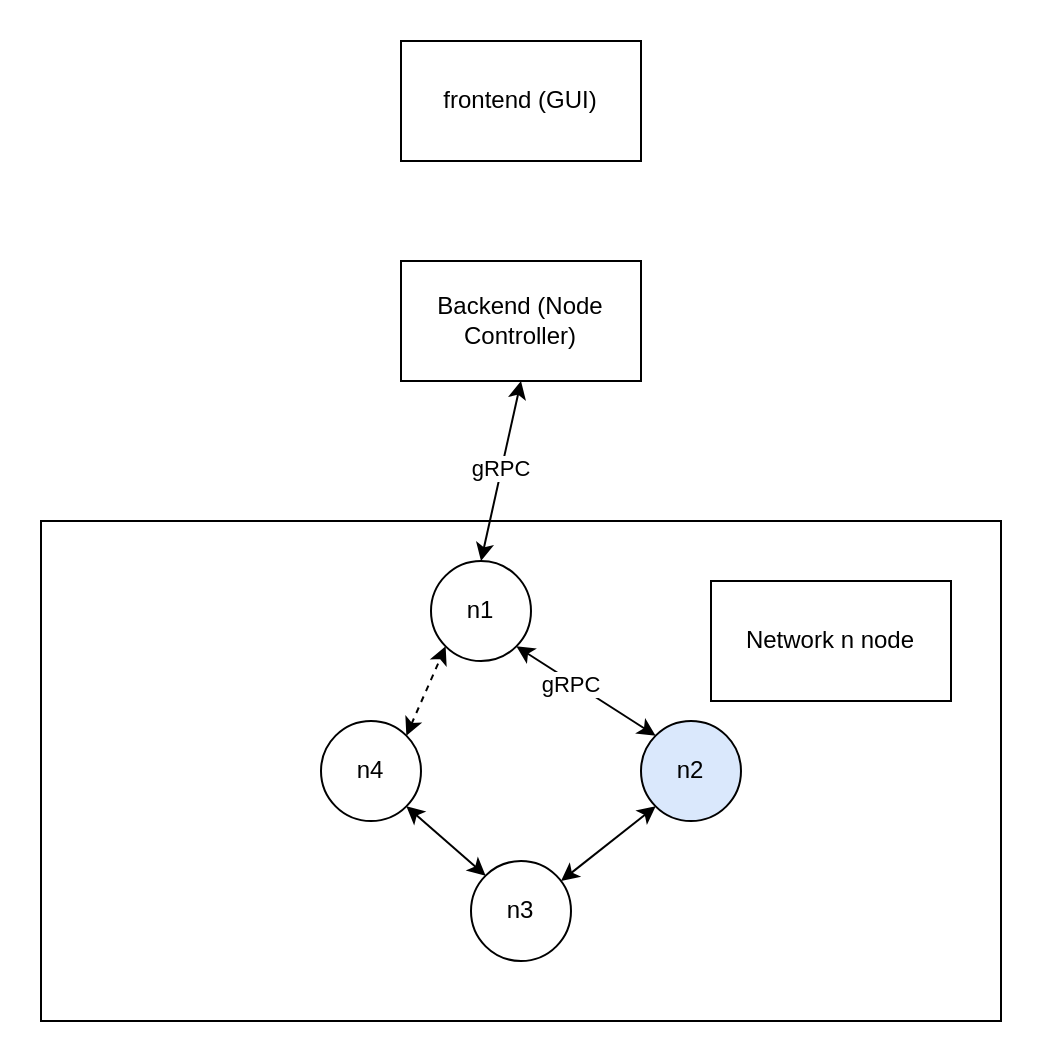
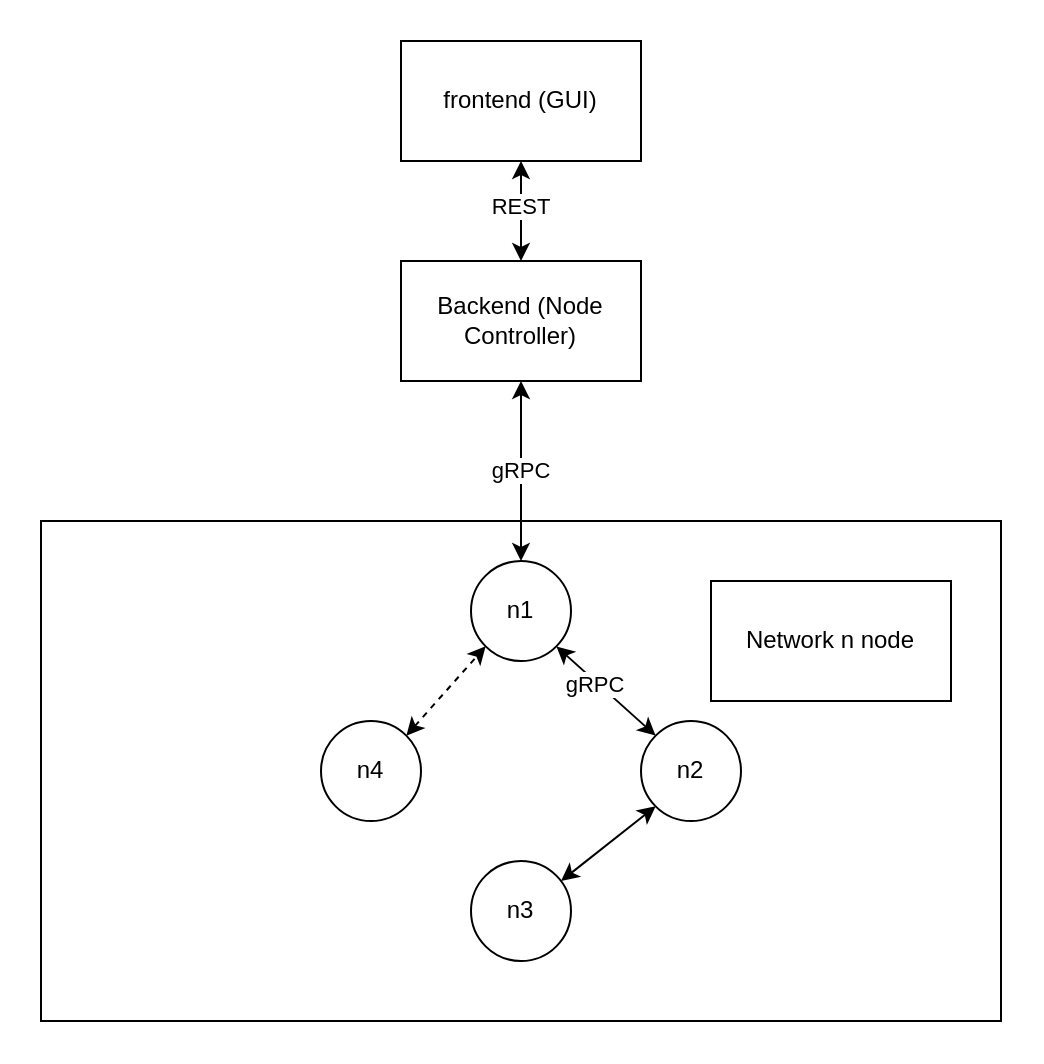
none -> (521, 211)
(481, 611) -> (521, 611)
(691, 771) -> (691, 771)
(446, 841) -> none
